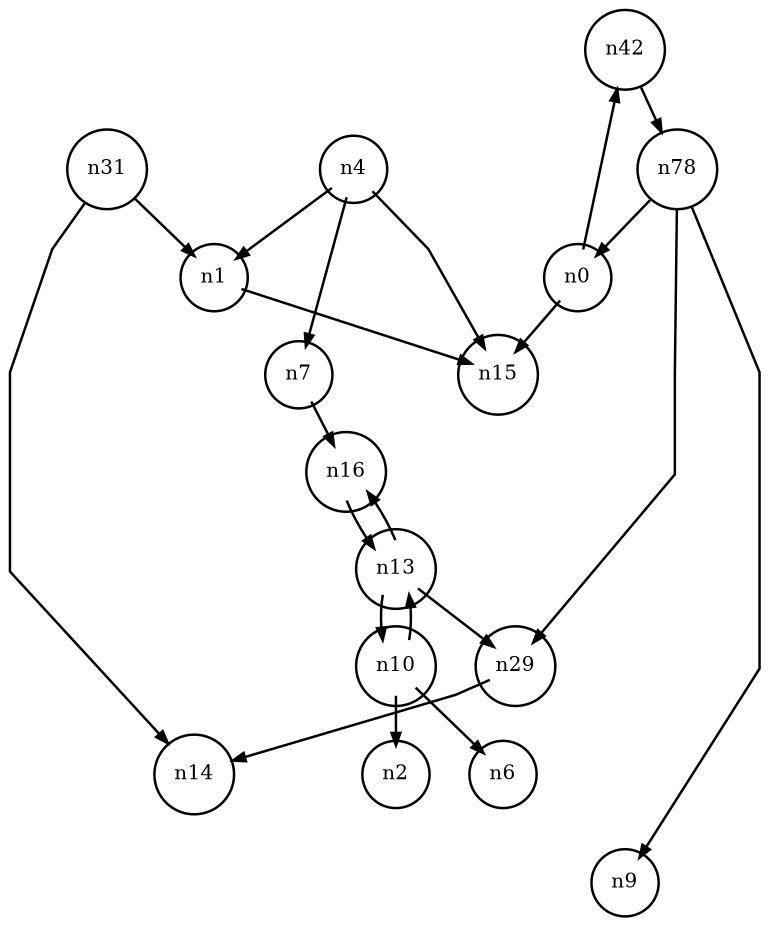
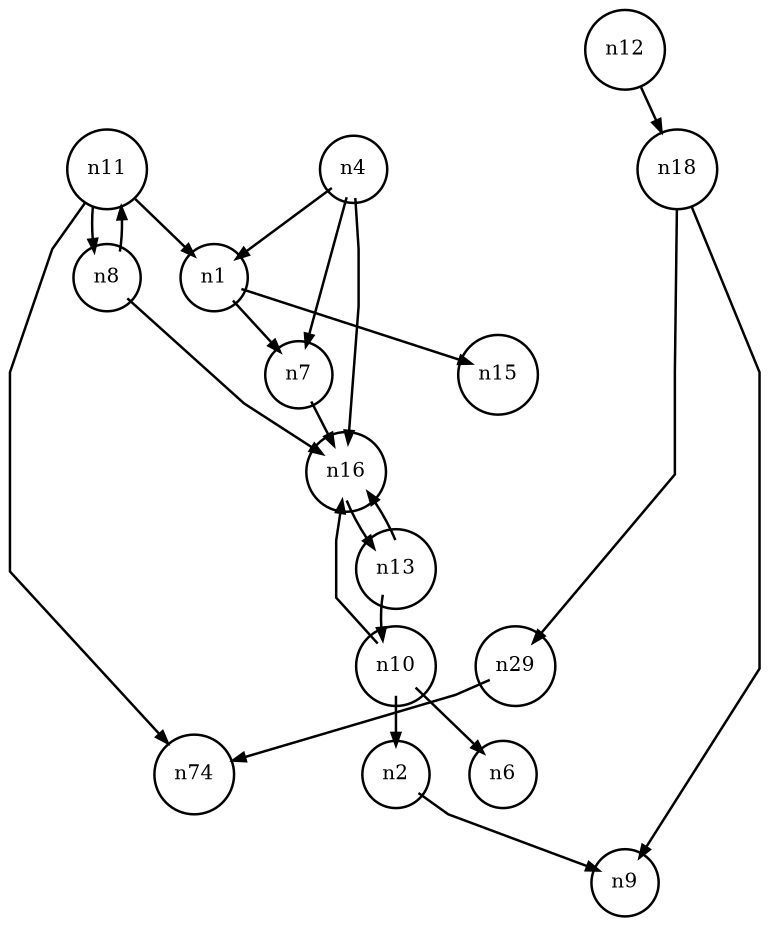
(625, 50) -> (625, 50)
(107, 169) -> (107, 169)
(677, 169) -> (677, 169)
(433, 258) -> (358, 308)
none -> (107, 278)
(578, 278) -> none
none -> (252, 321)
(450, 613) -> none
(411, 624) -> (336, 586)
(194, 774) -> (194, 774)
none -> (501, 834)
